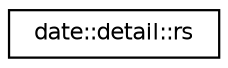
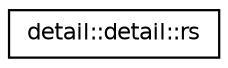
(114, 34) -> (114, 34)
